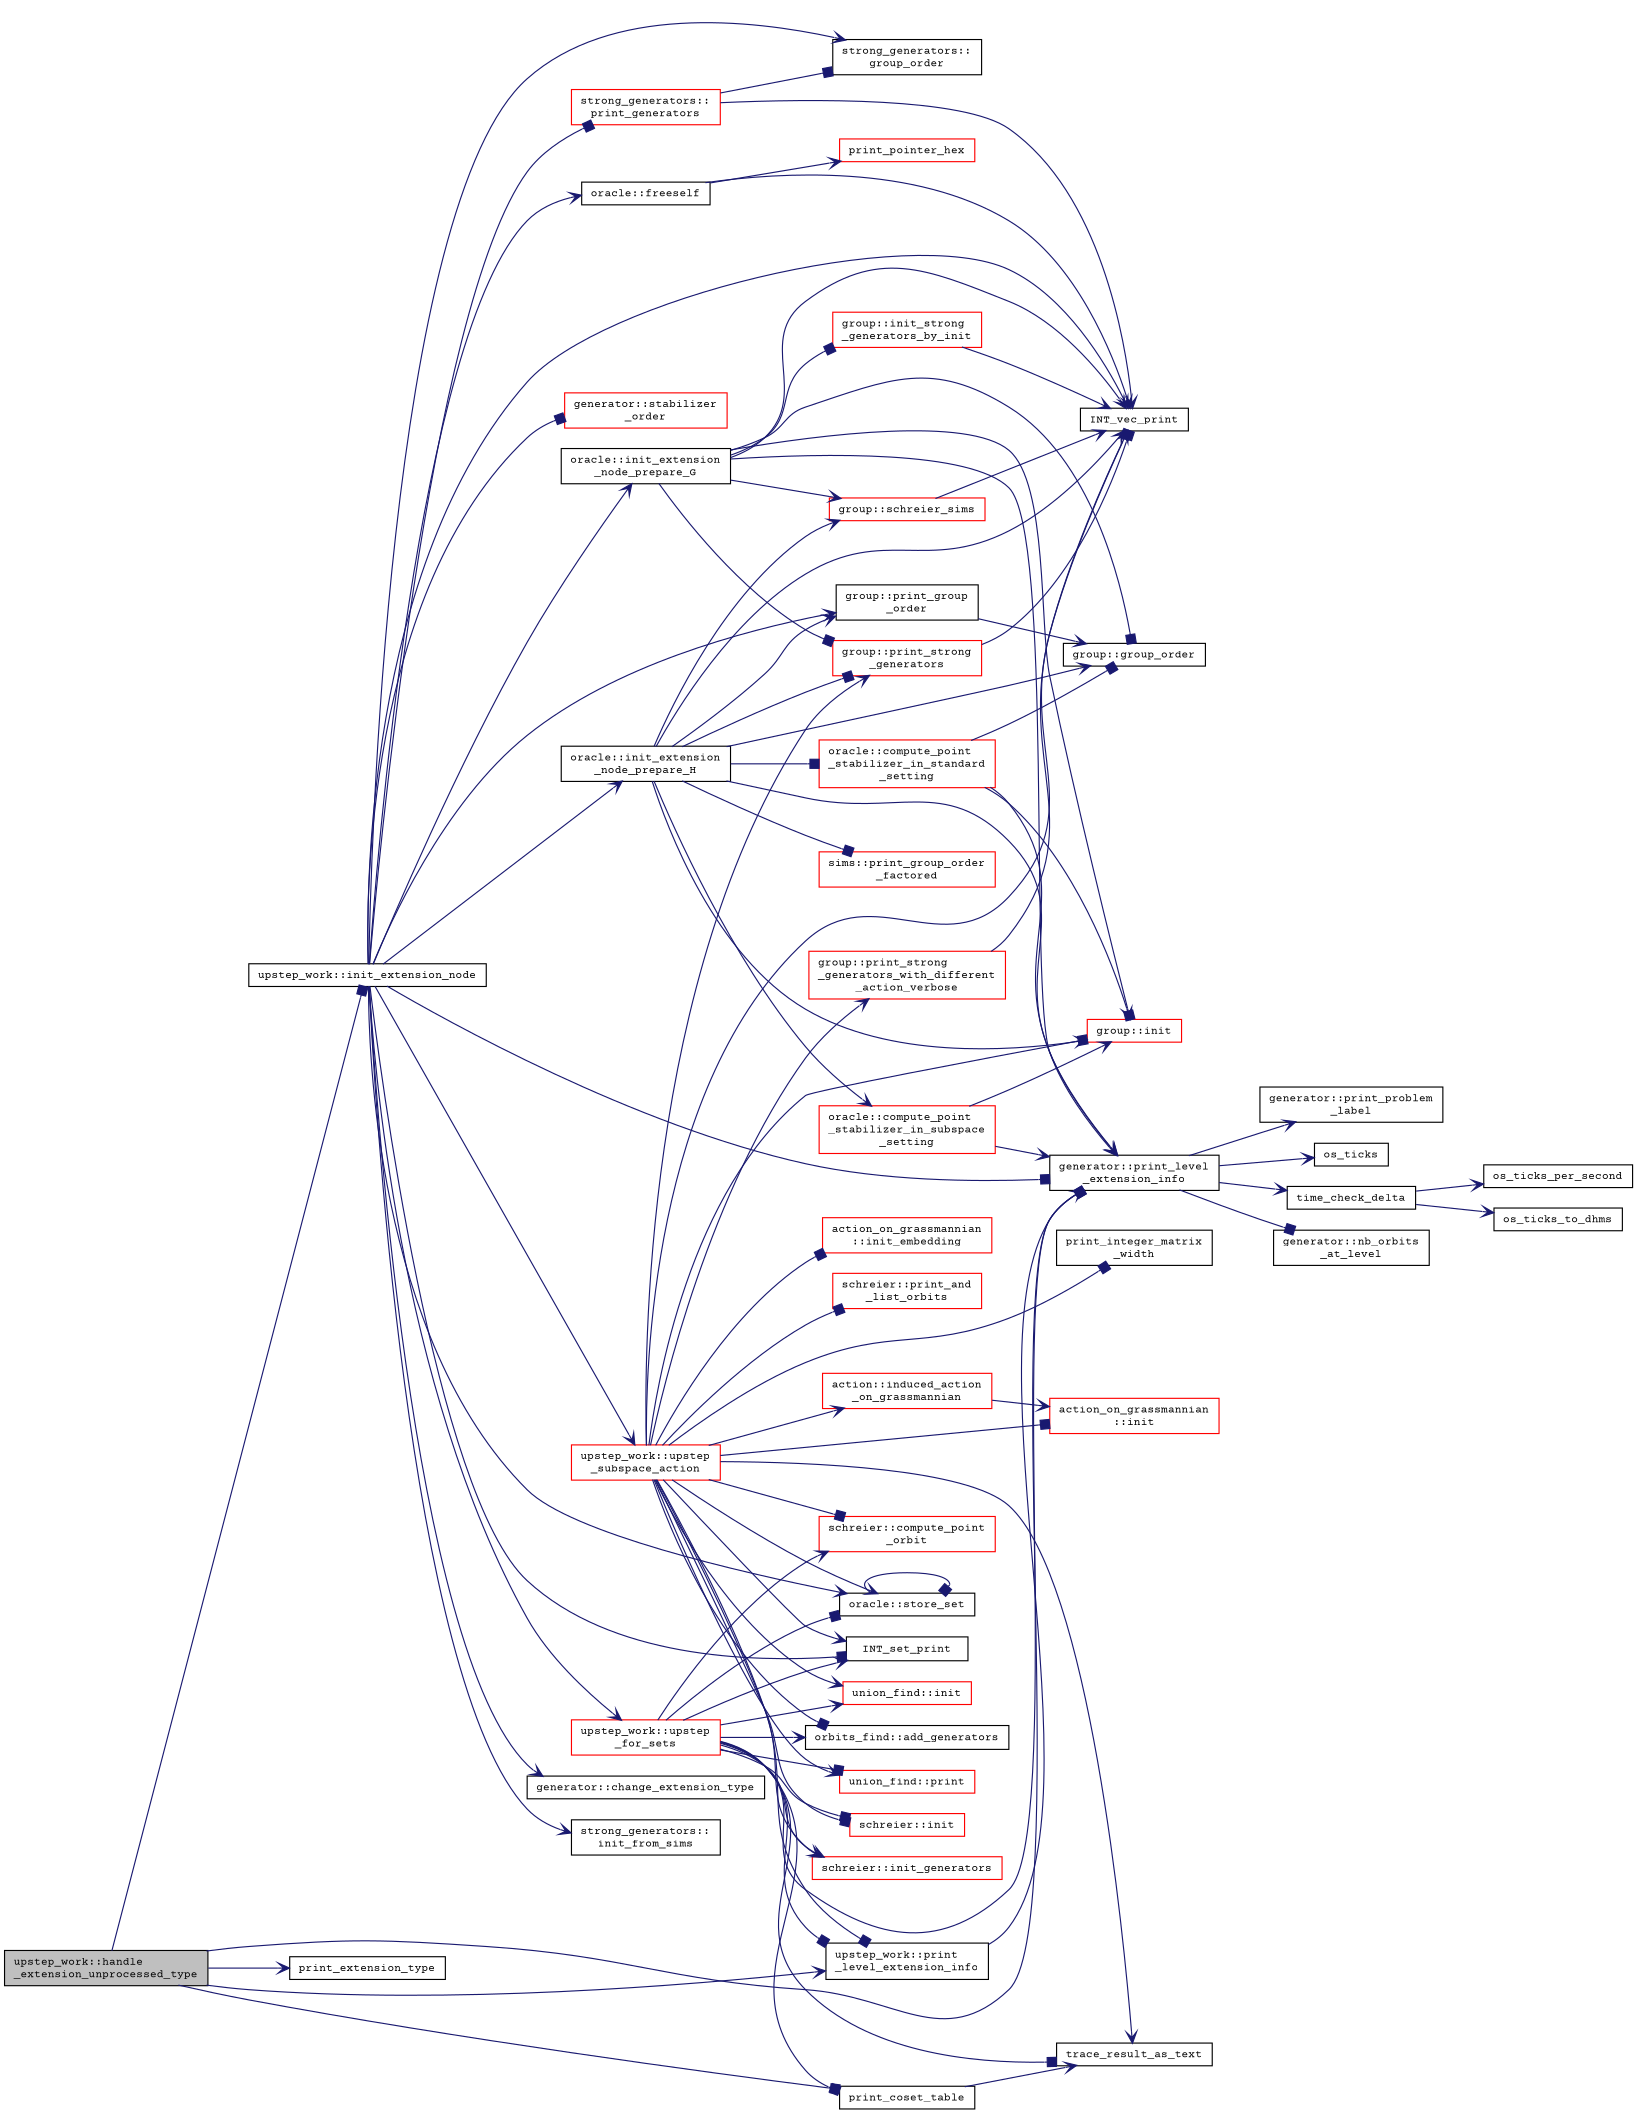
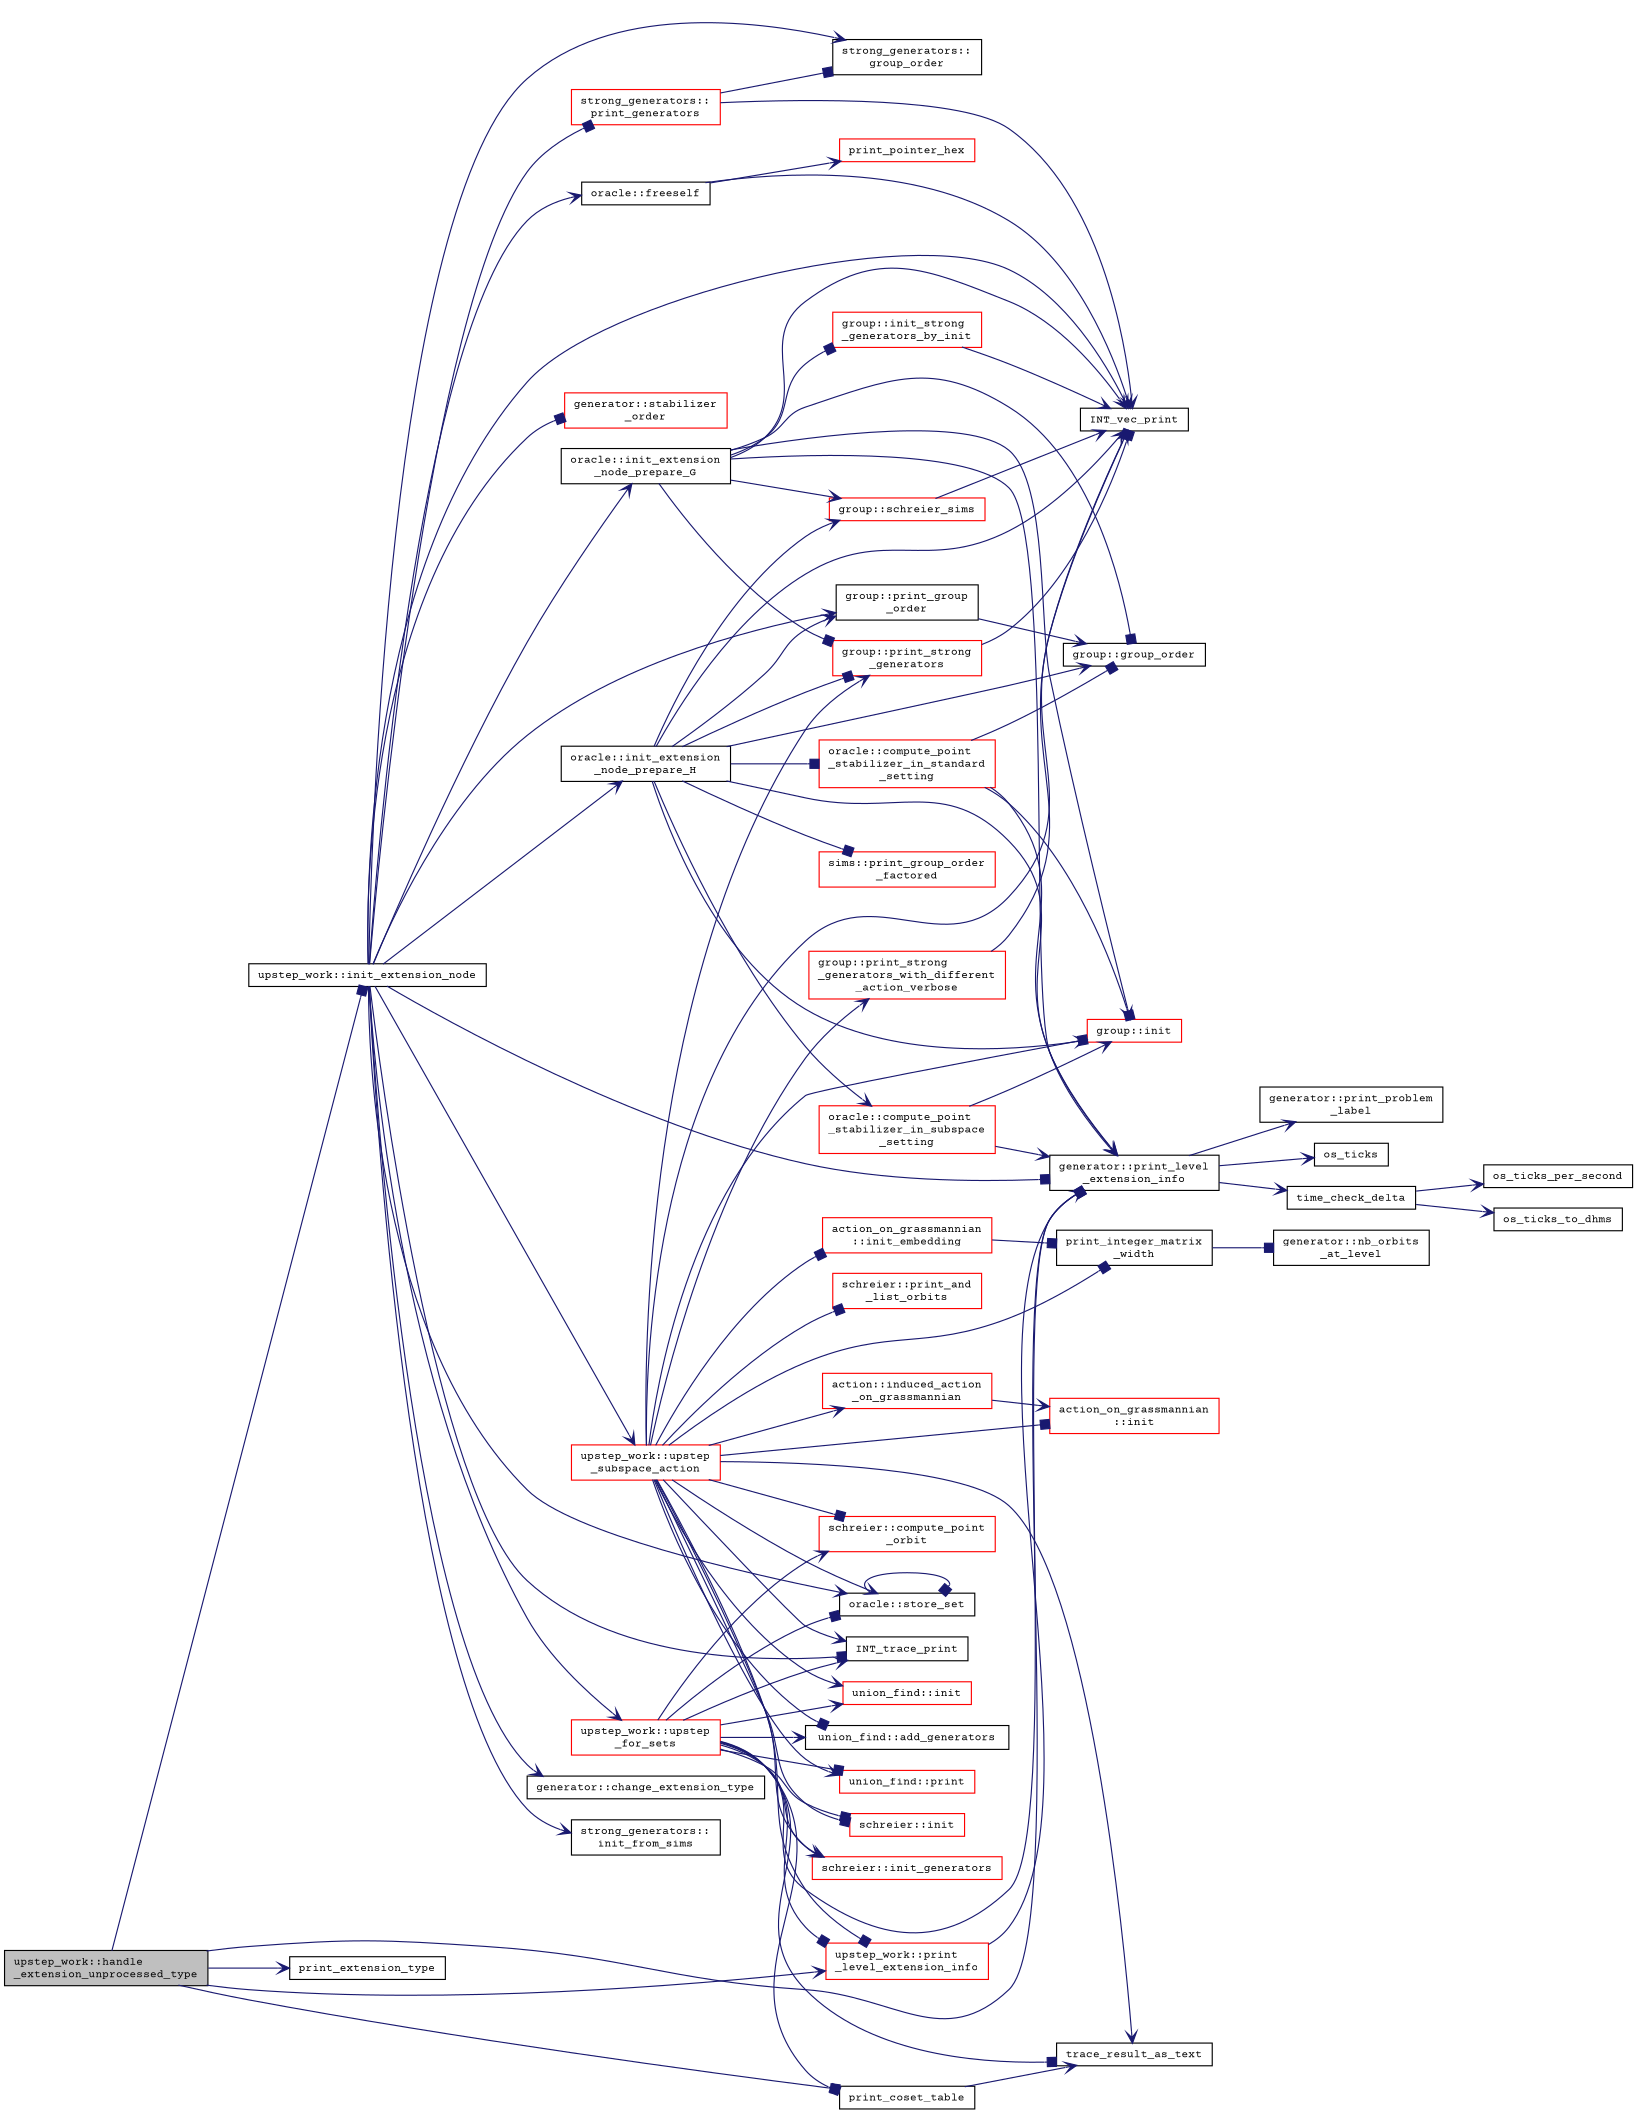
(1231, 1209) -> (1237, 1248)
none -> (1018, 1241)
(907, 1649) -> (907, 1649)
(907, 1737) -> (907, 1737)
(907, 1961) -> (907, 1961)
